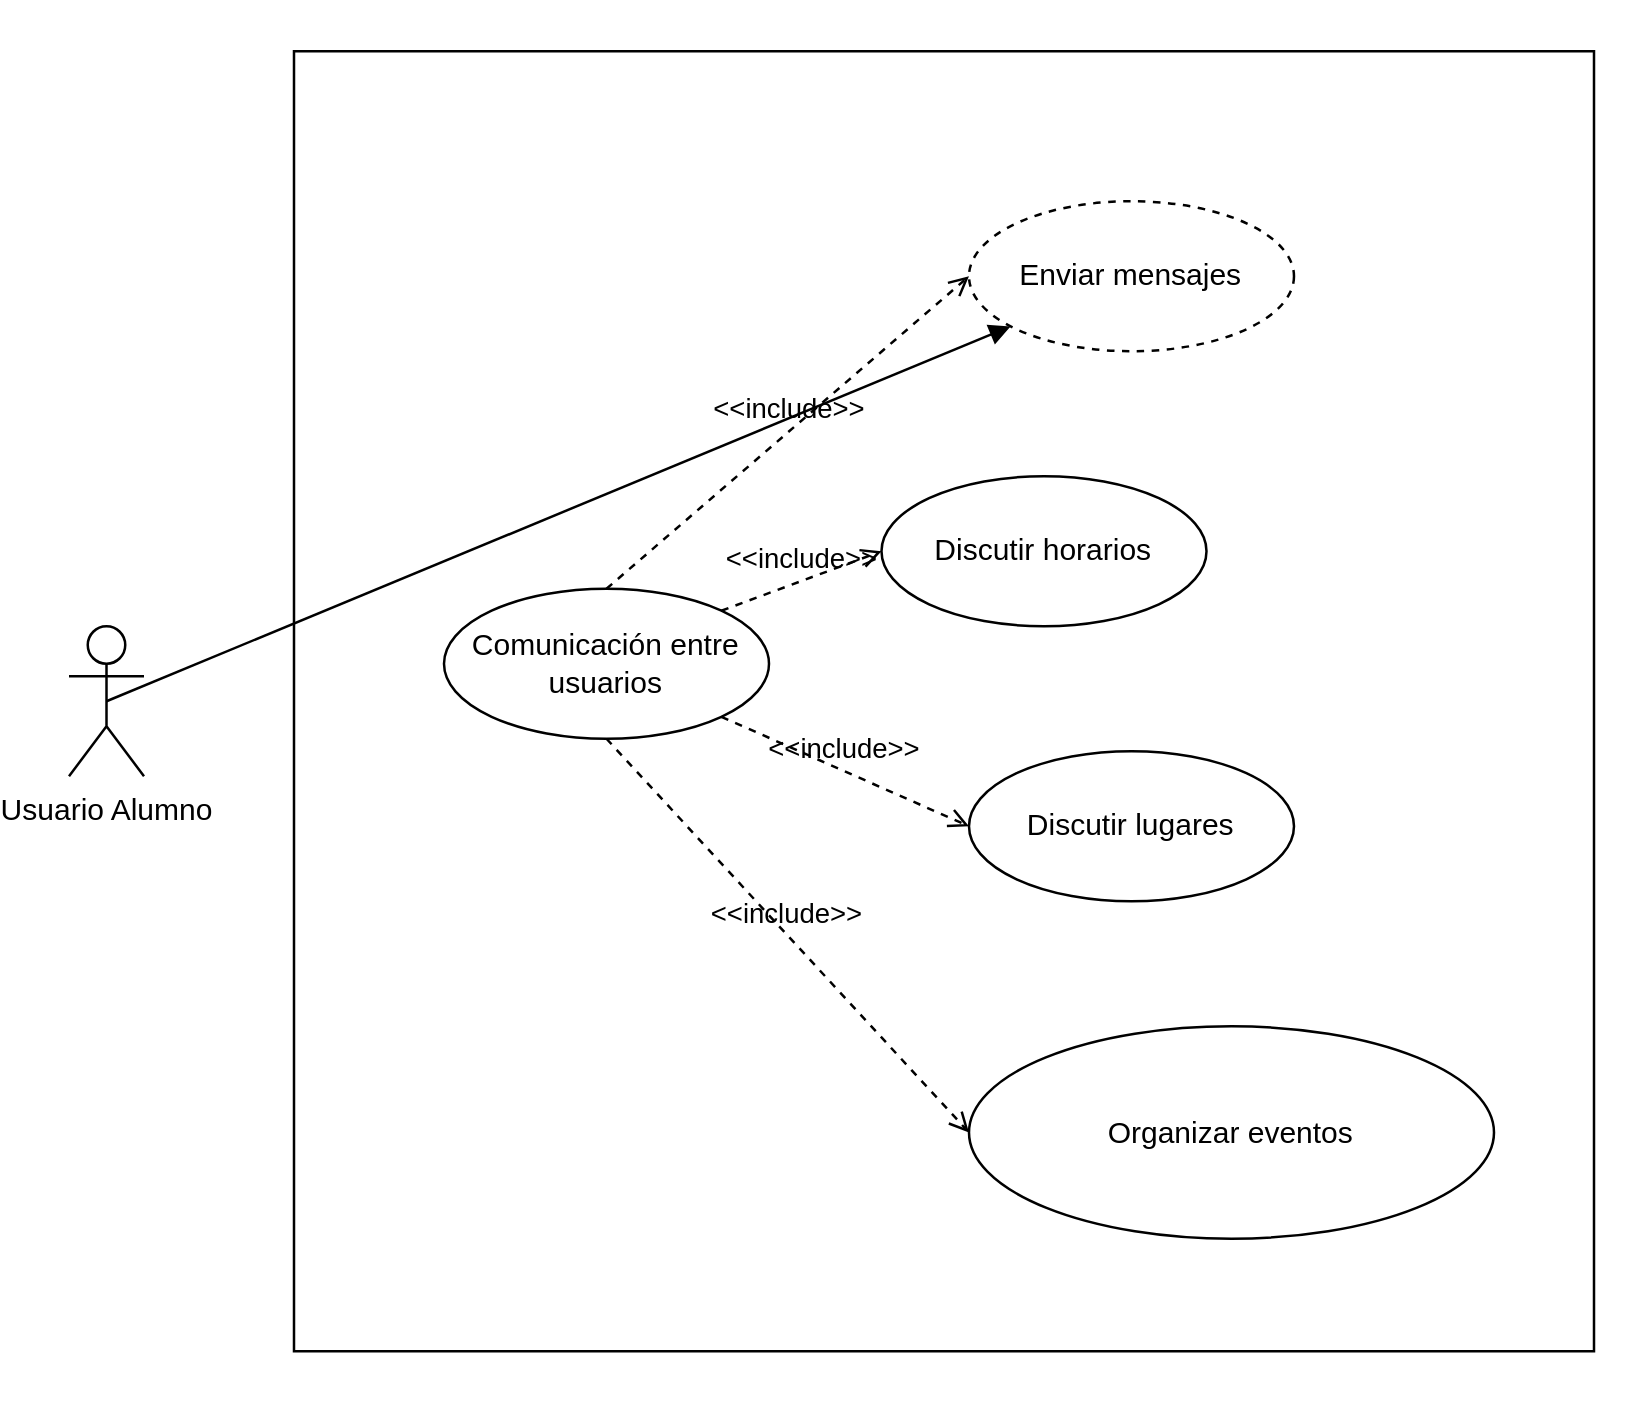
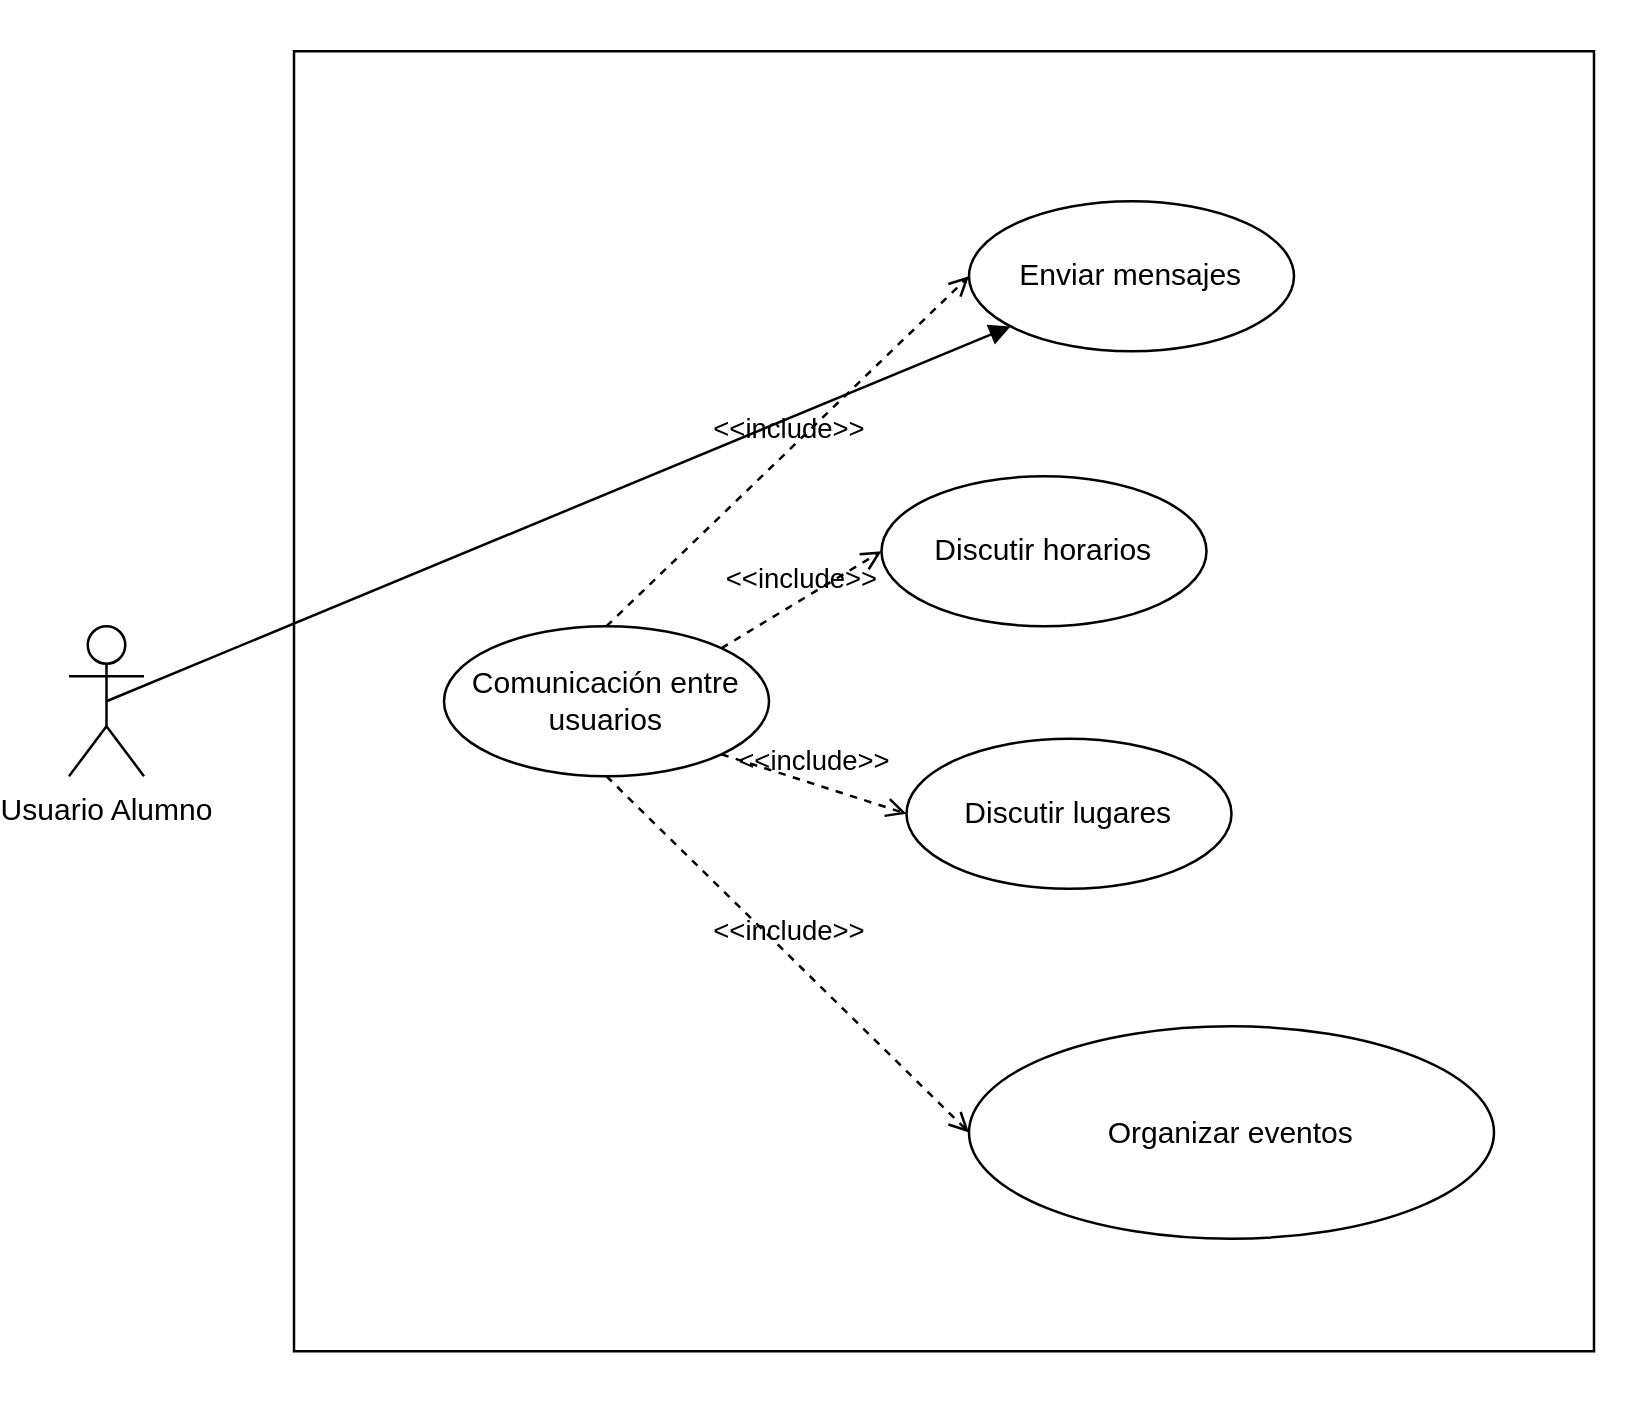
(1131, 276) -> (1131, 276)
(606, 664) -> (606, 701)
(1131, 826) -> (1069, 814)
